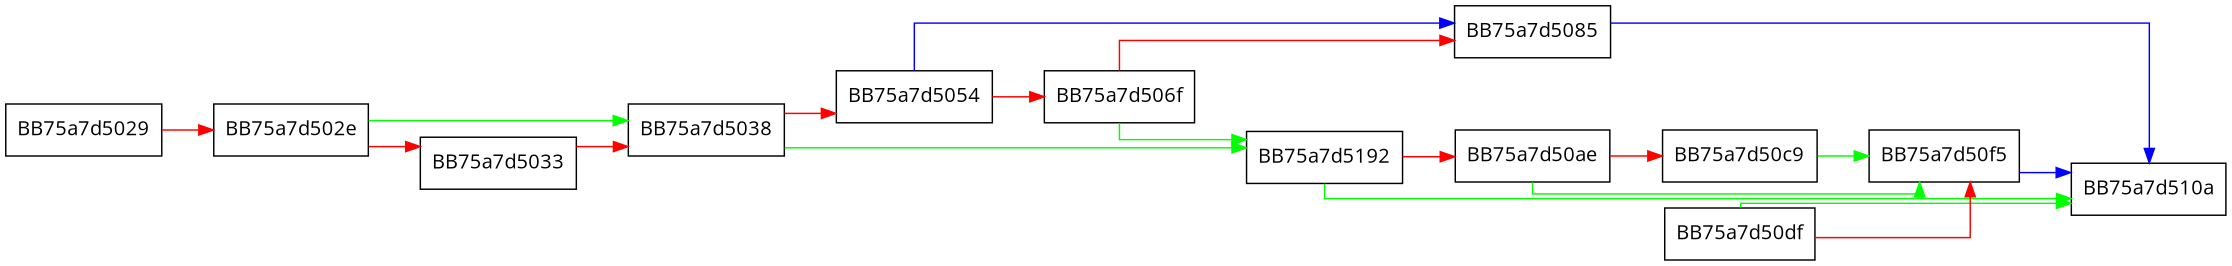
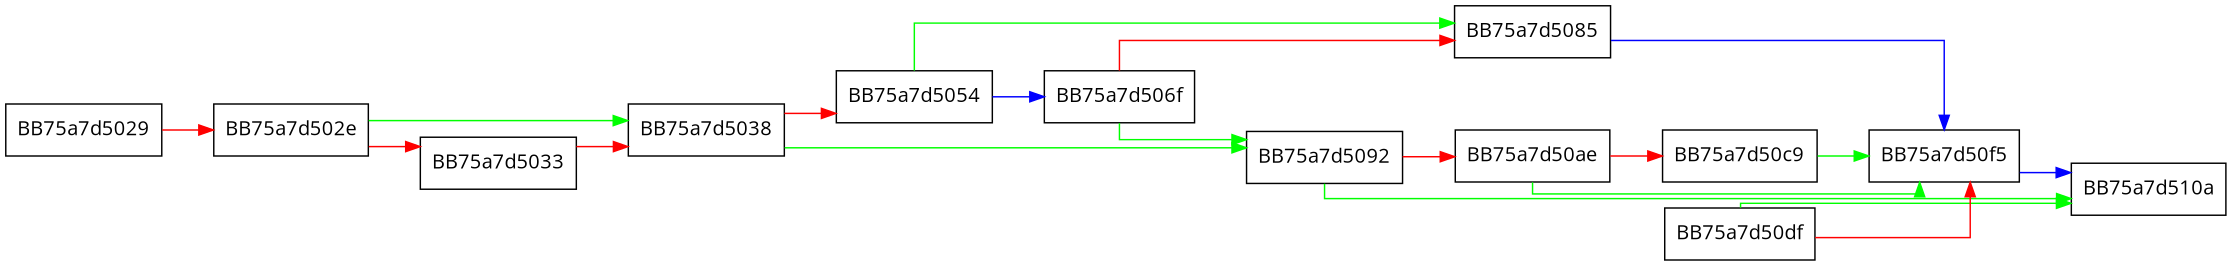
(1153, 23) -> (1153, 23)
(1943, 23) -> (1815, 40)
(1011, 97) -> (1011, 97)
(1325, 157) -> (1325, 157)
